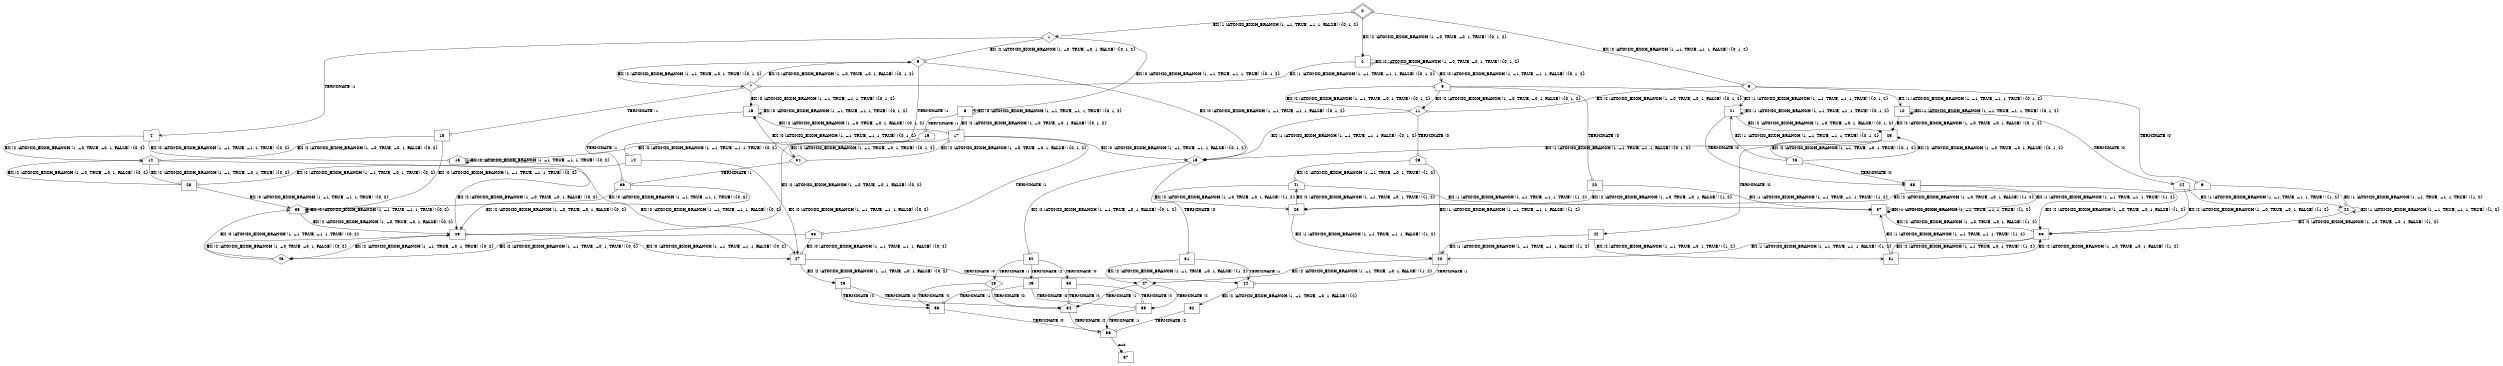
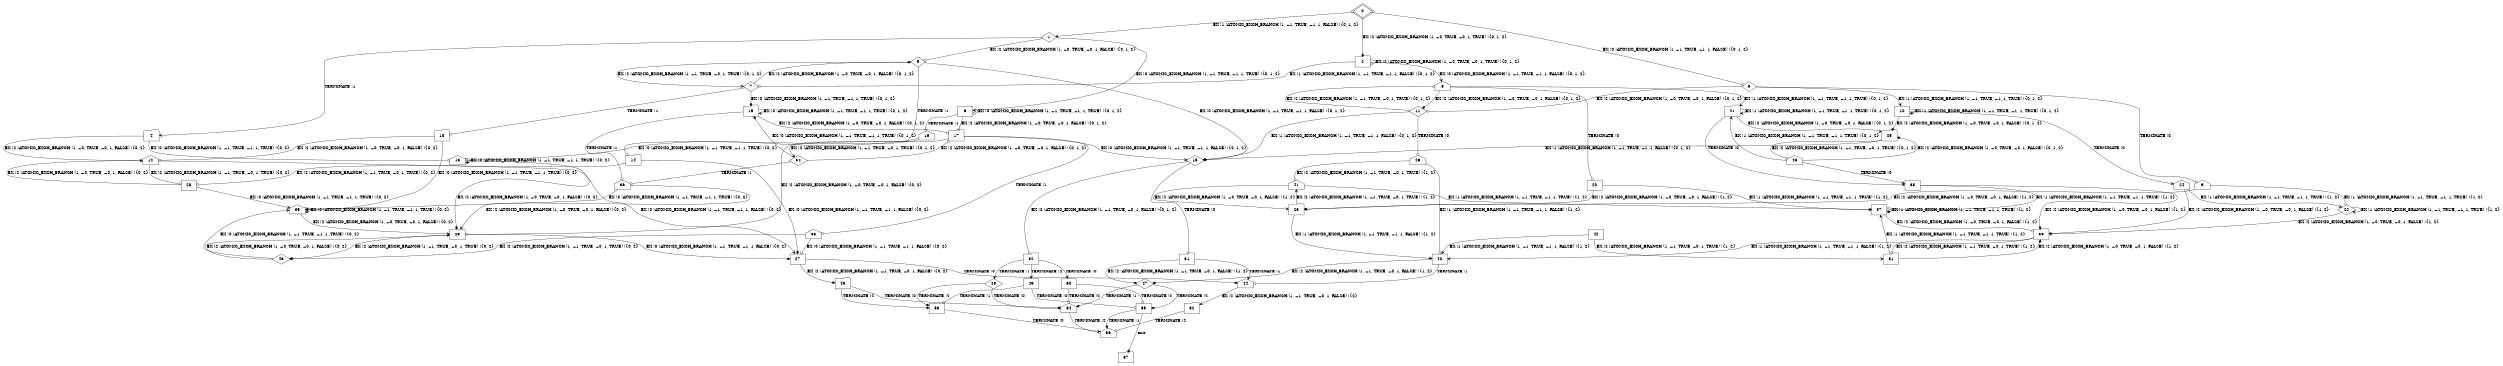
(1805, 130) -> (1805, 130)
(1740, 178) -> none
(1116, 343) -> (1137, 332)
